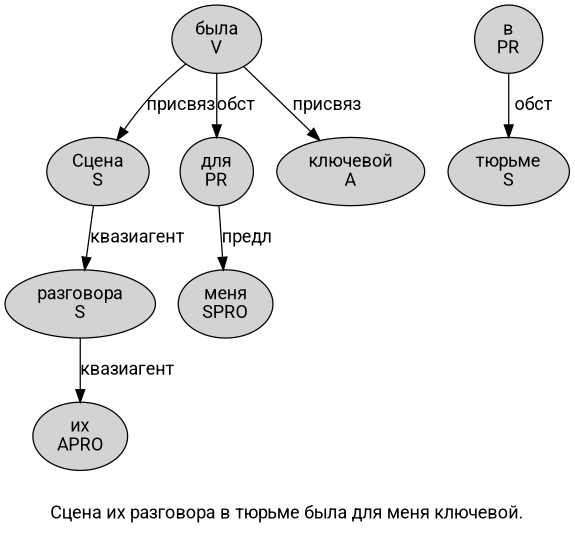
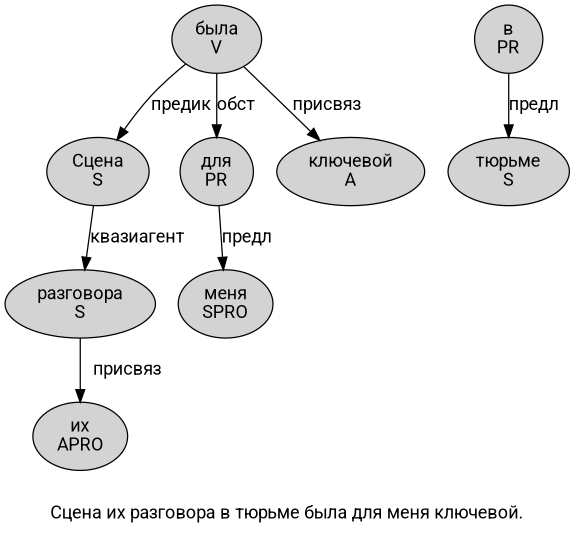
(181, 105) -> (181, 105)
(534, 105) -> (534, 105)
(128, 370) -> (128, 370)
